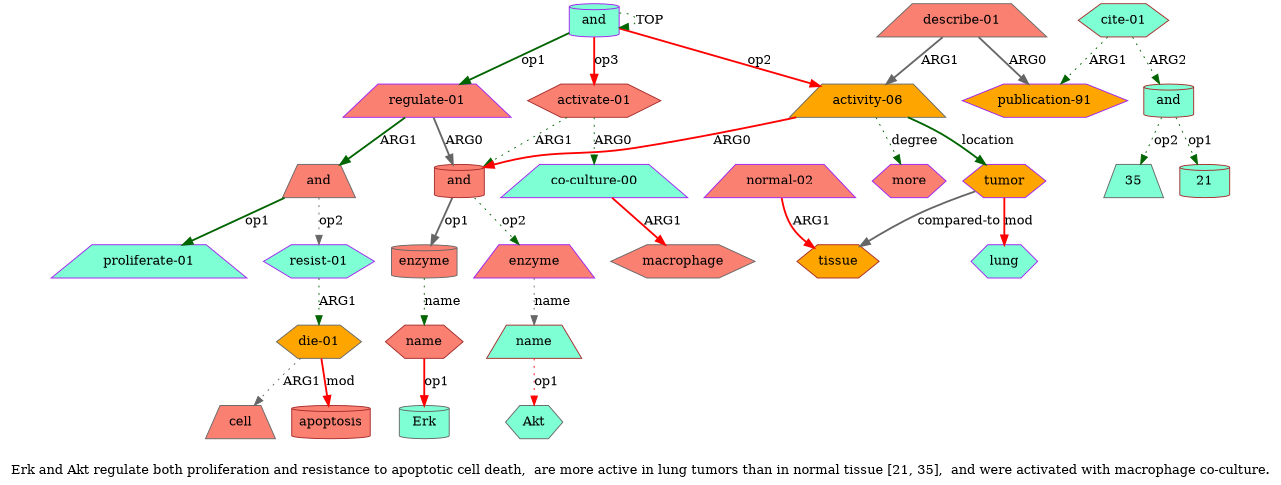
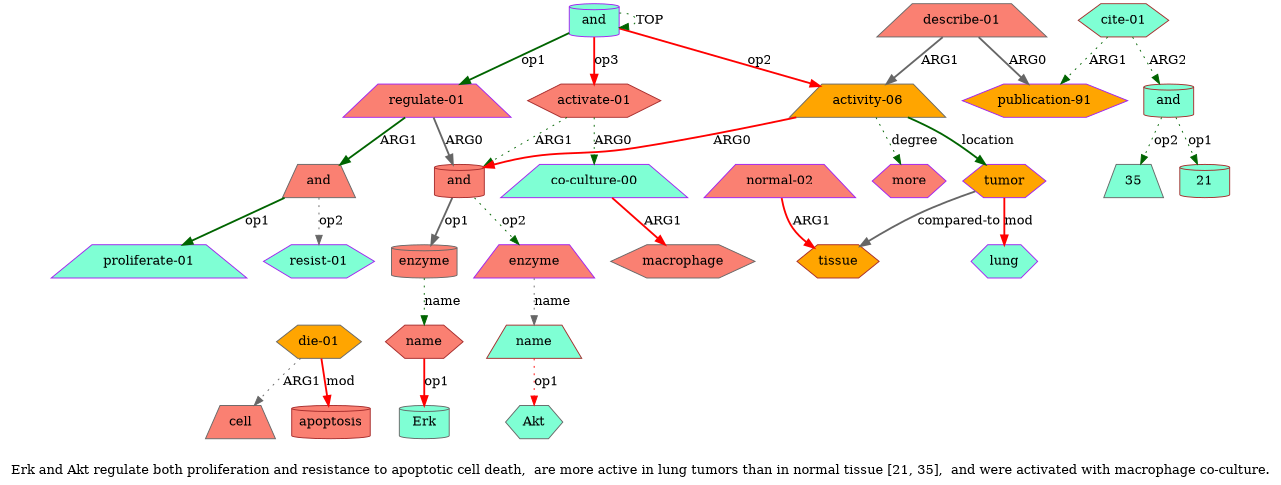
(319, 297) -> none
